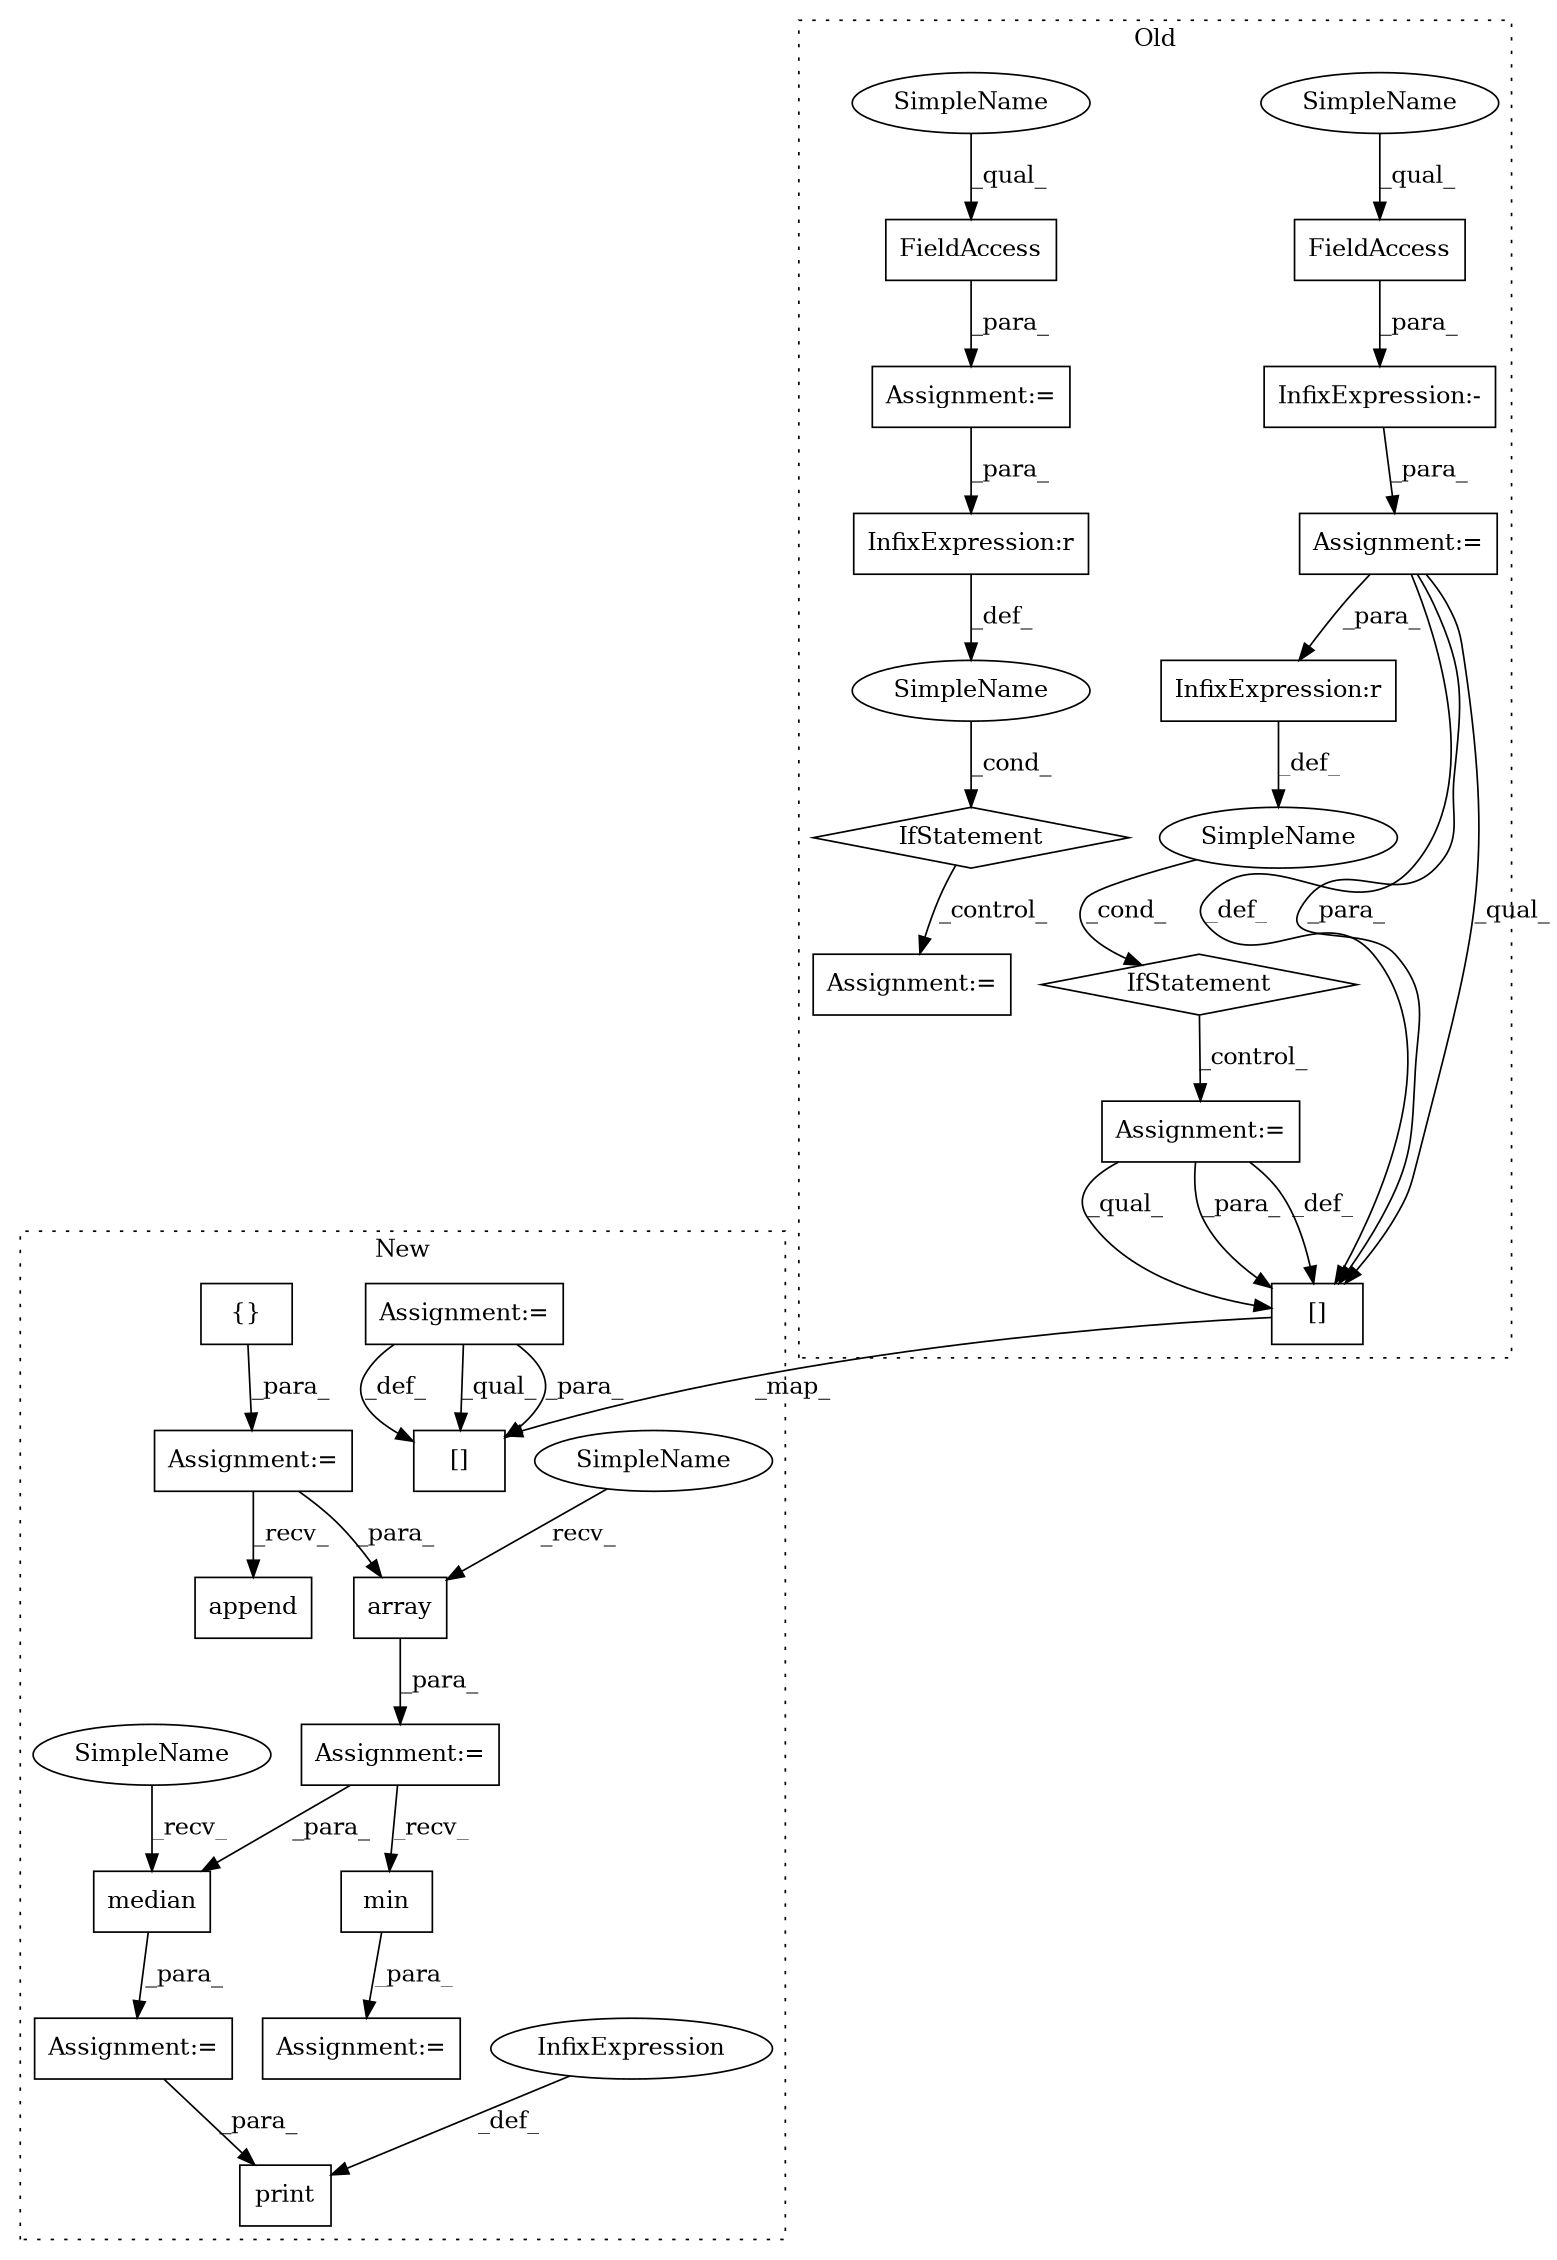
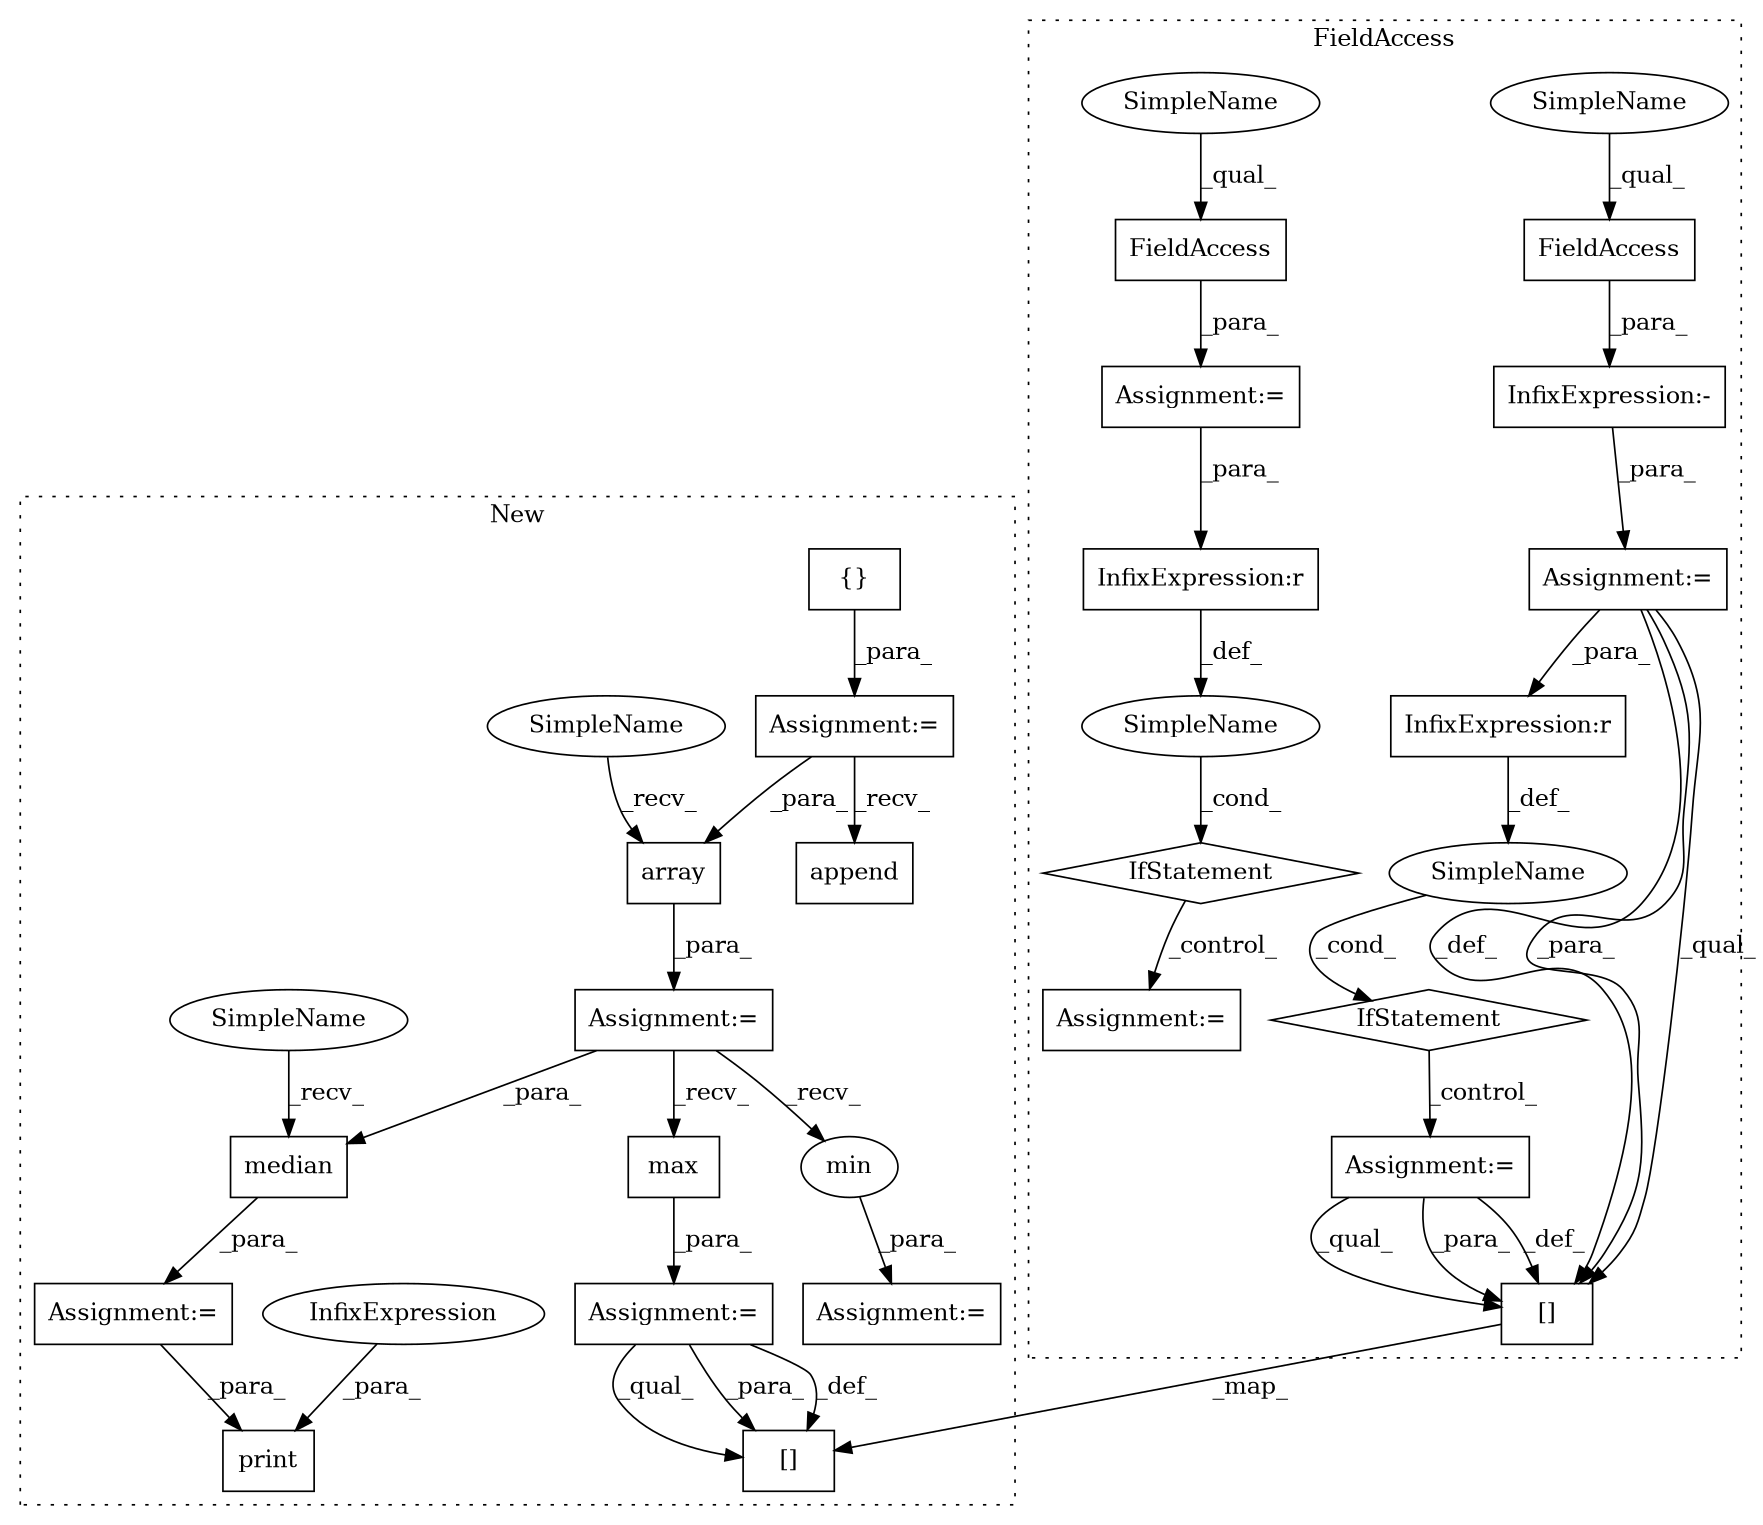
(1155, 40) -> (1385, 40)
none -> (674, 1167)
(387, 1902) -> (850, 1167)
(509, 2122) -> (382, 1387)
